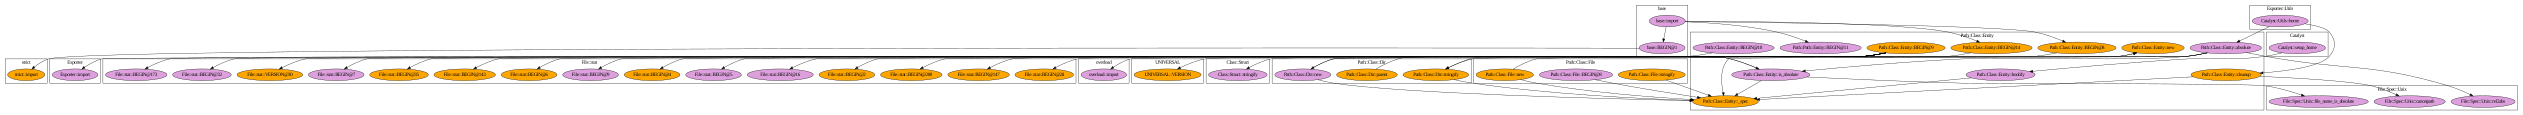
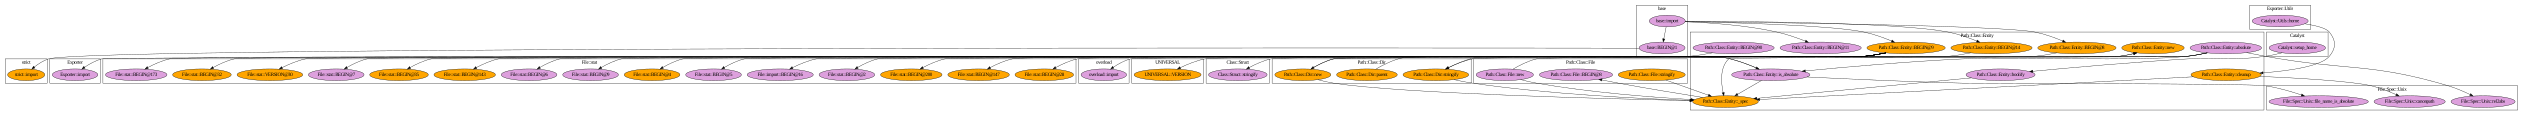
none -> (1789, 25)
(2254, 34) -> none
(1734, 48) -> (1734, 48)
(1821, 48) -> (1821, 48)
(202, 75) -> (202, 75)
(529, 75) -> (529, 75)
(780, 75) -> (780, 75)
(847, 75) -> (847, 75)
(1303, 75) -> (1303, 75)
(1505, 75) -> (1505, 75)
(1646, 89) -> (1652, 89)
